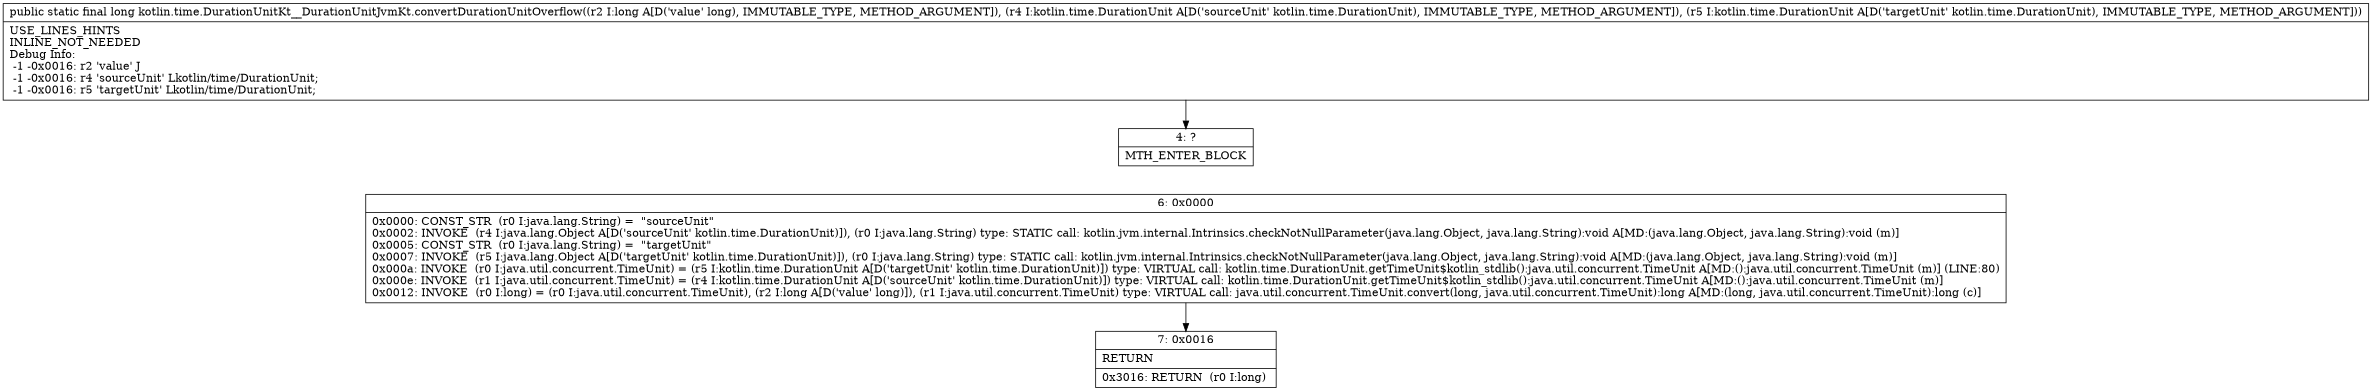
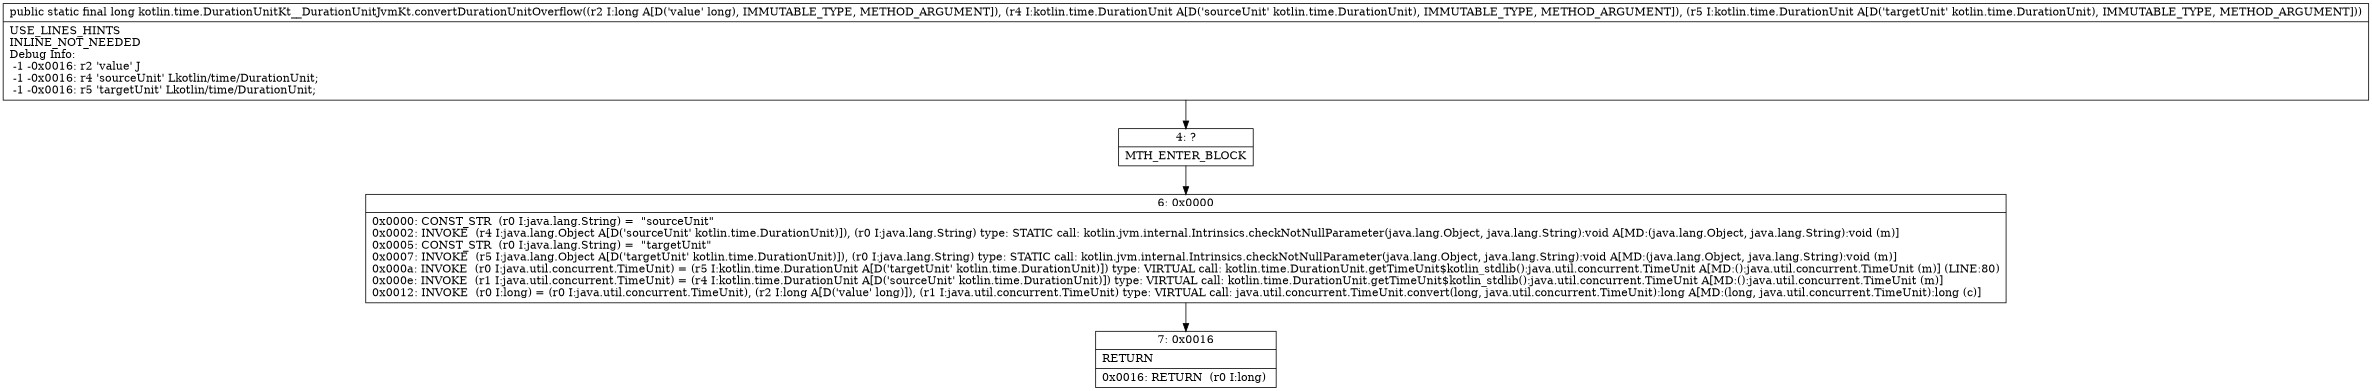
none -> (1186, 176)
(1186, 378) -> (1186, 378)
